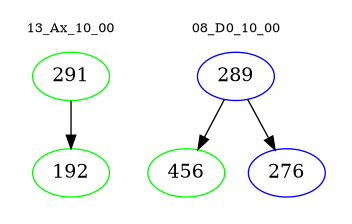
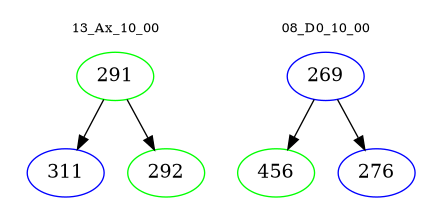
(236, 76) -> (326, 76)
none -> (66, 173)
(71, 173) -> (166, 173)
